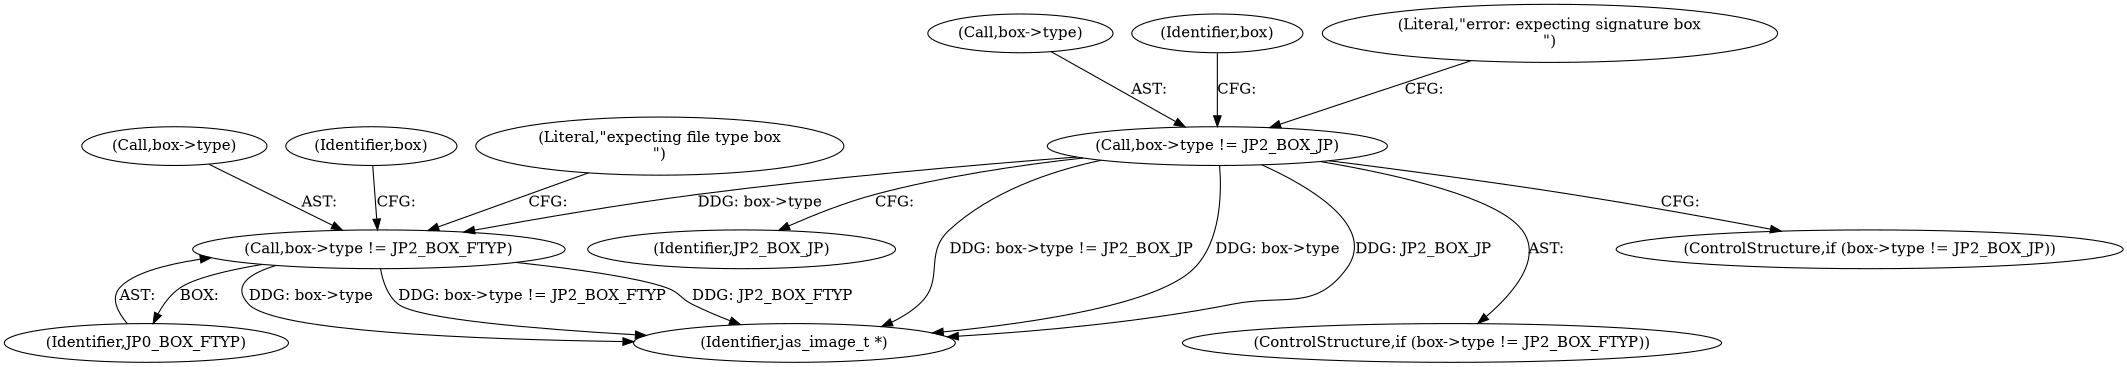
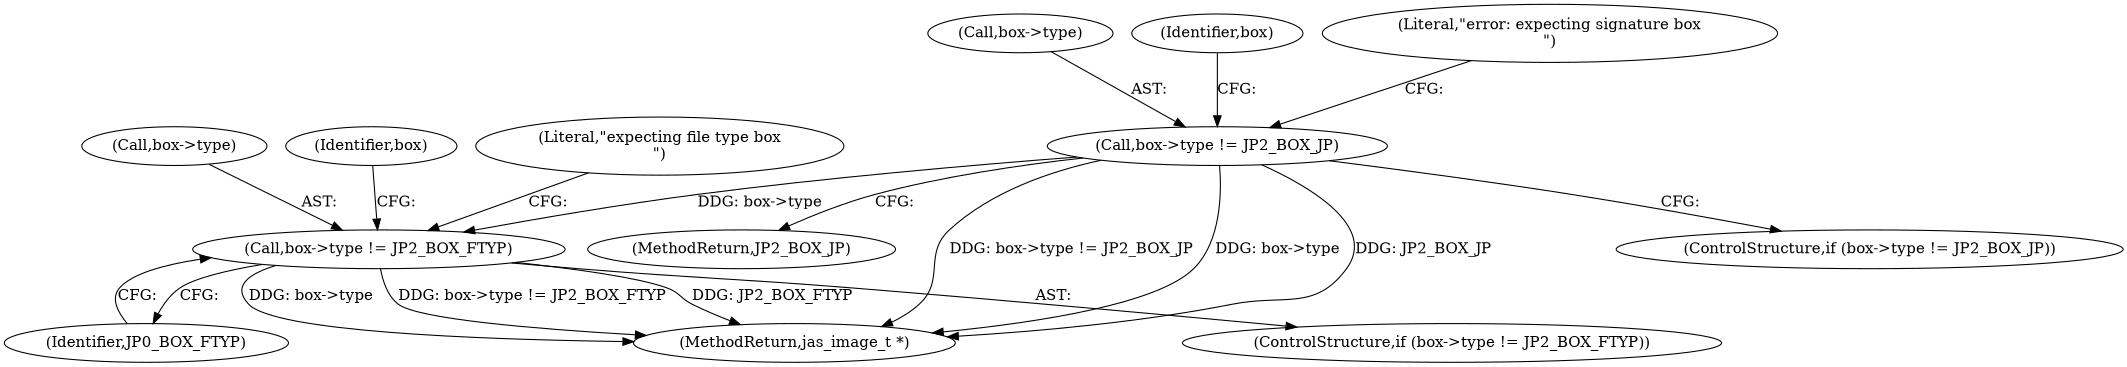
(1475, 200) -> (899, 292)
(742, 249) -> (742, 249)
(140, 296) -> (140, 296)
(202, 296) -> (202, 296)
(794, 343) -> (794, 343)
